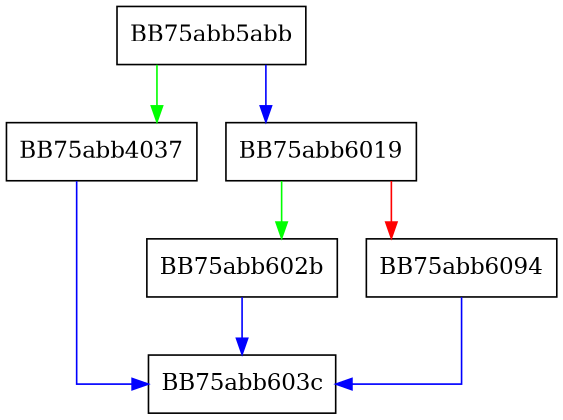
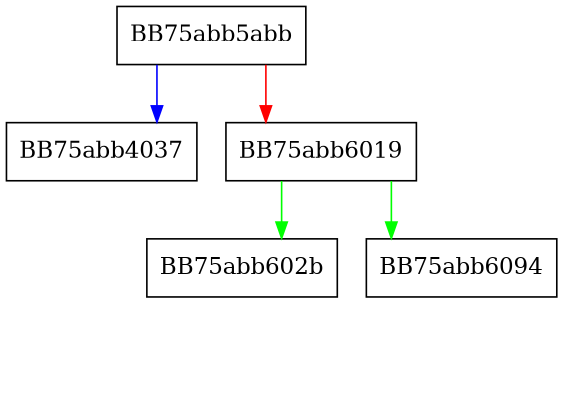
(157, 85) -> (157, 85)
(266, 85) -> (266, 85)
(391, 202) -> (391, 202)
(242, 384) -> none
